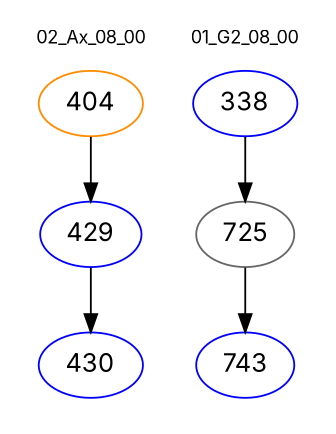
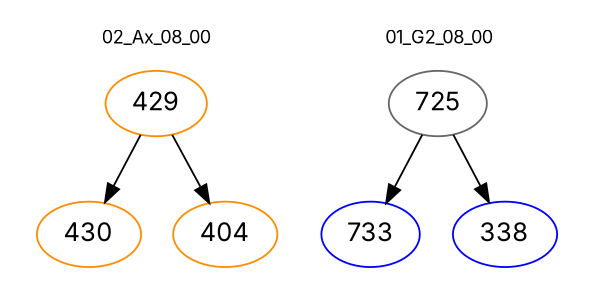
(91, 160) -> (186, 161)
(245, 160) -> (467, 160)
(91, 234) -> (156, 104)
(91, 365) -> (89, 234)
(245, 365) -> (371, 234)
